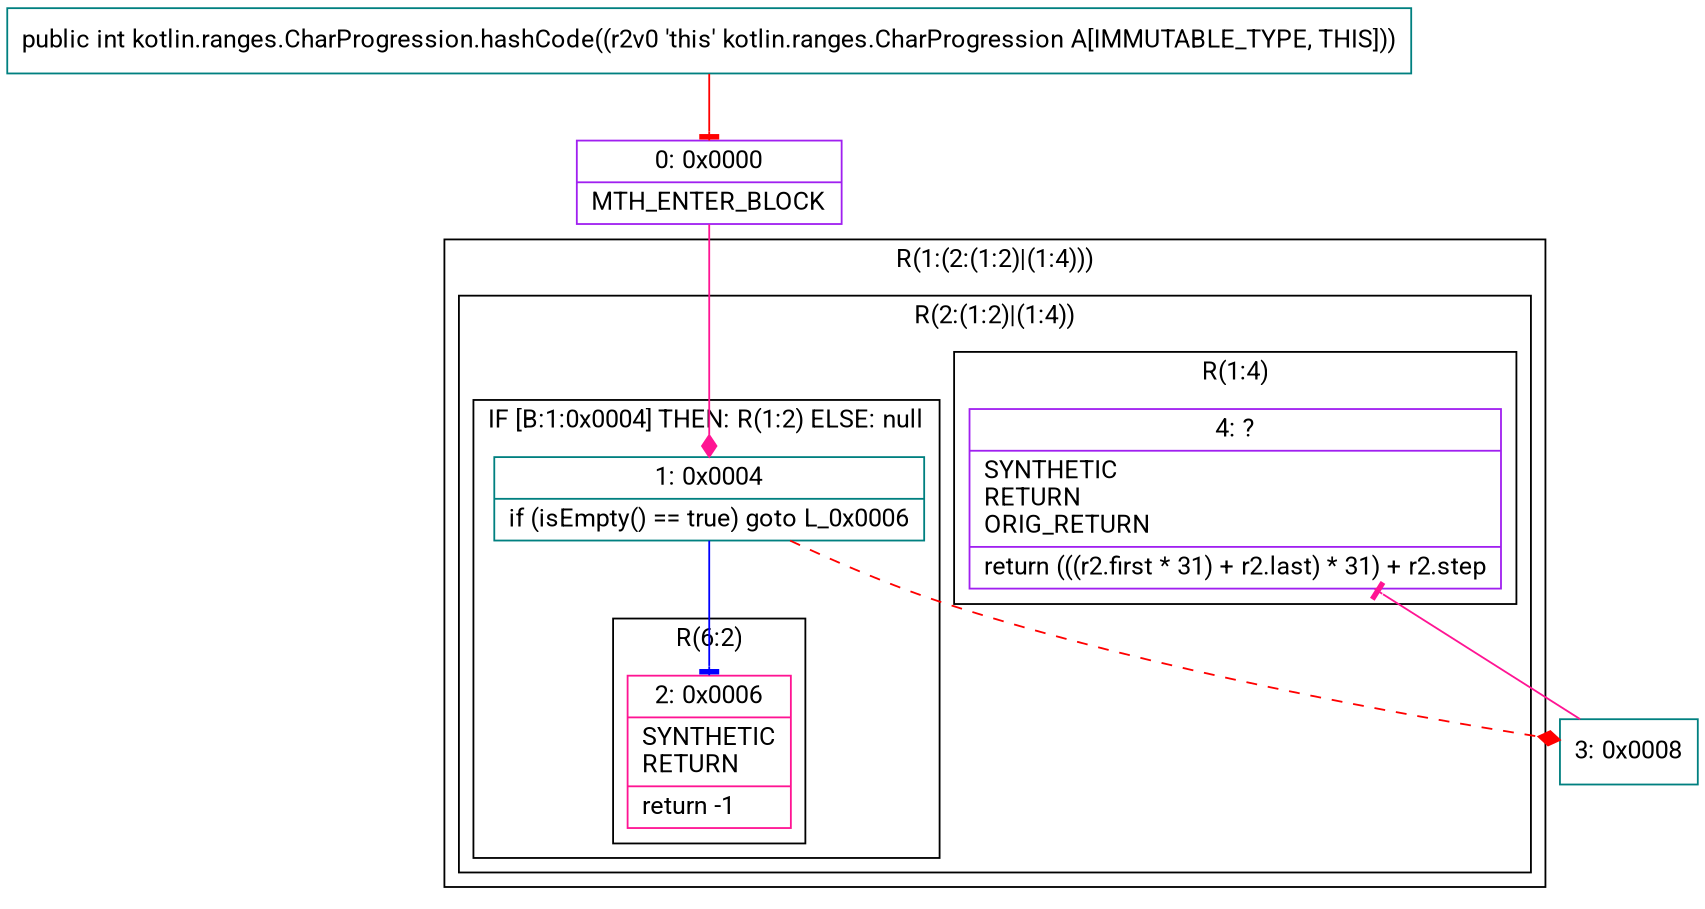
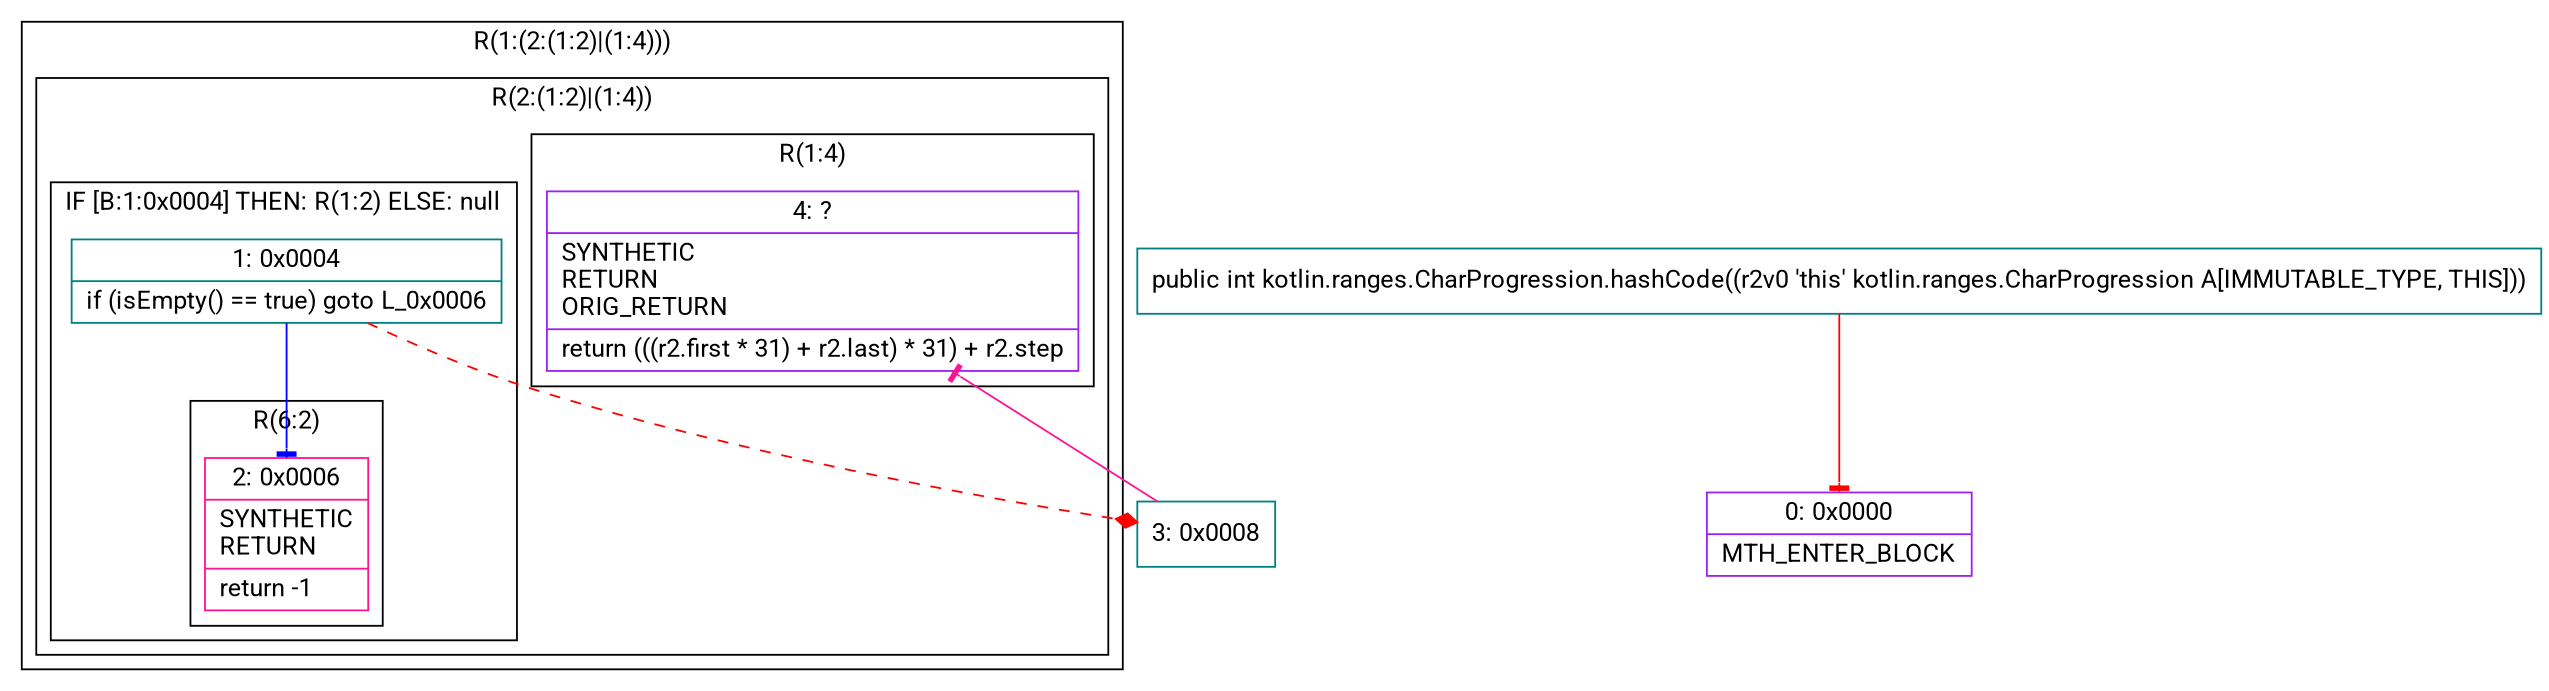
(709, 330) -> none
